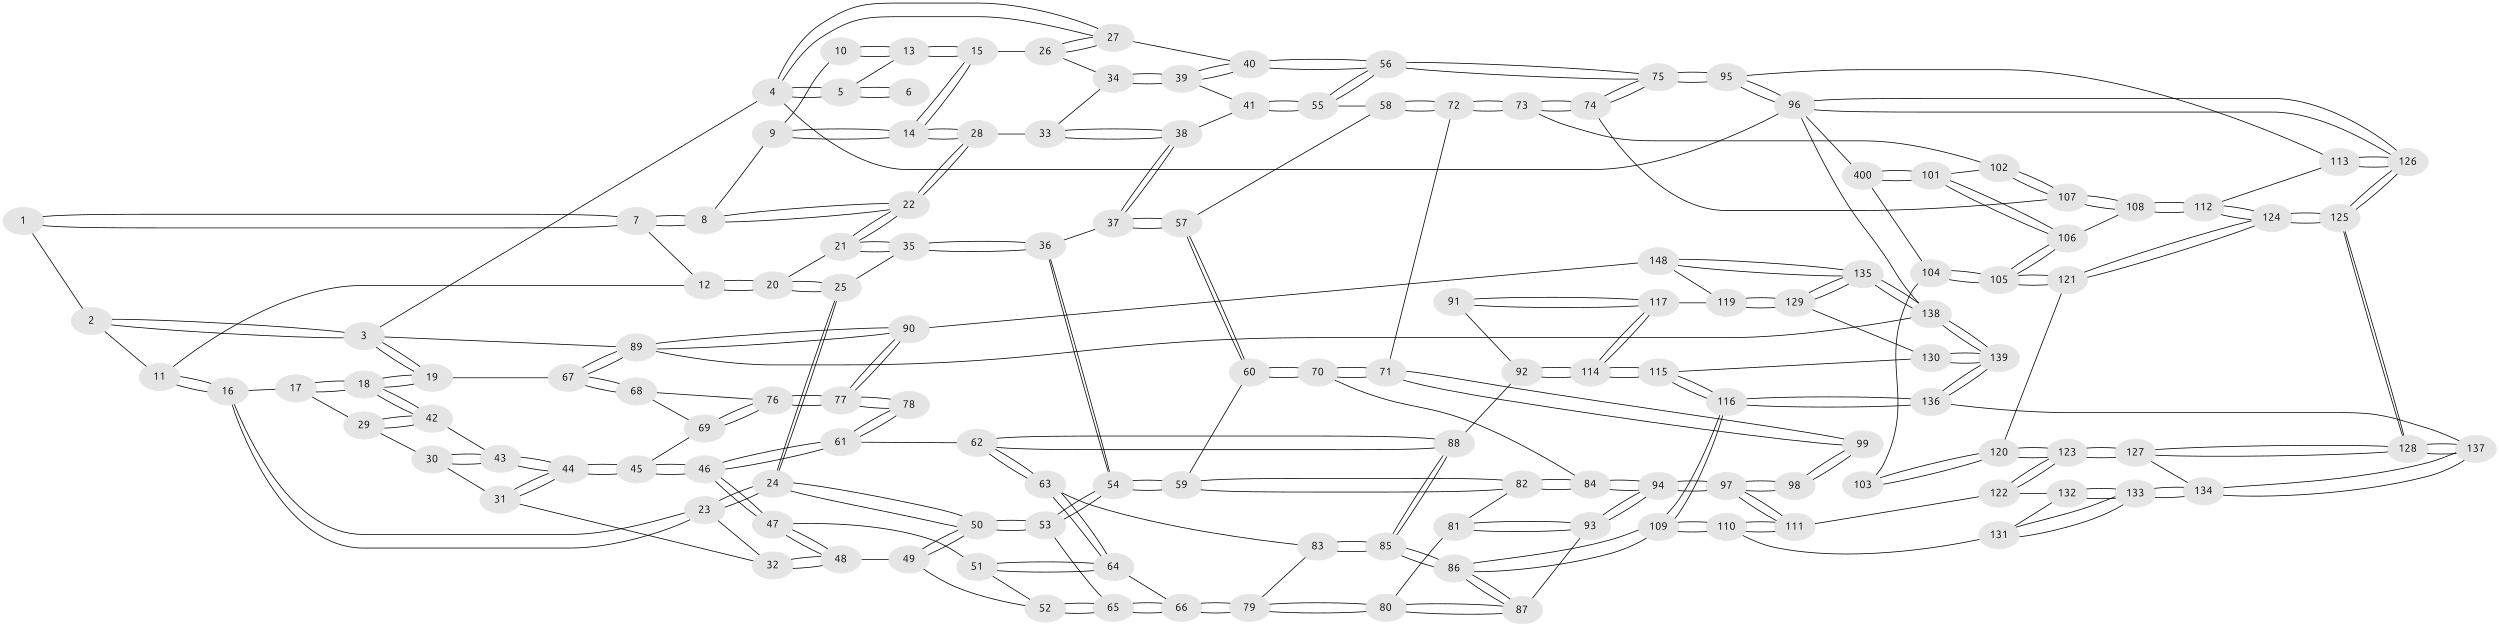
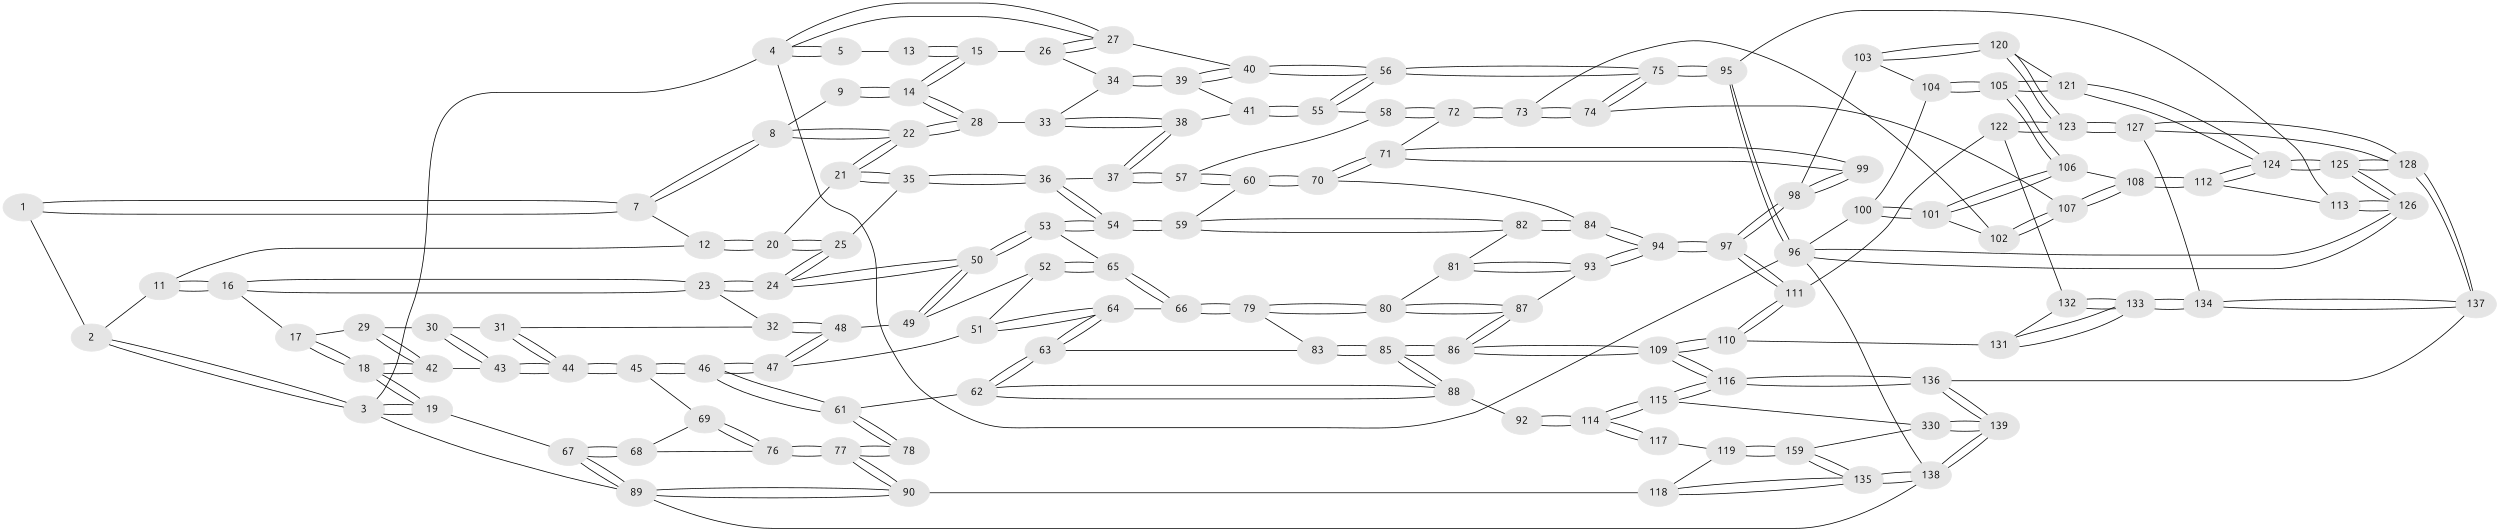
(841, 52) -> none
(909, 92) -> none
none -> (1829, 127)
(1863, 176) -> (1863, 210)
(1658, 261) -> (1658, 493)
(1454, 302) -> none
(1795, 303) -> (1795, 451)
(1931, 358) -> (1931, 426)
